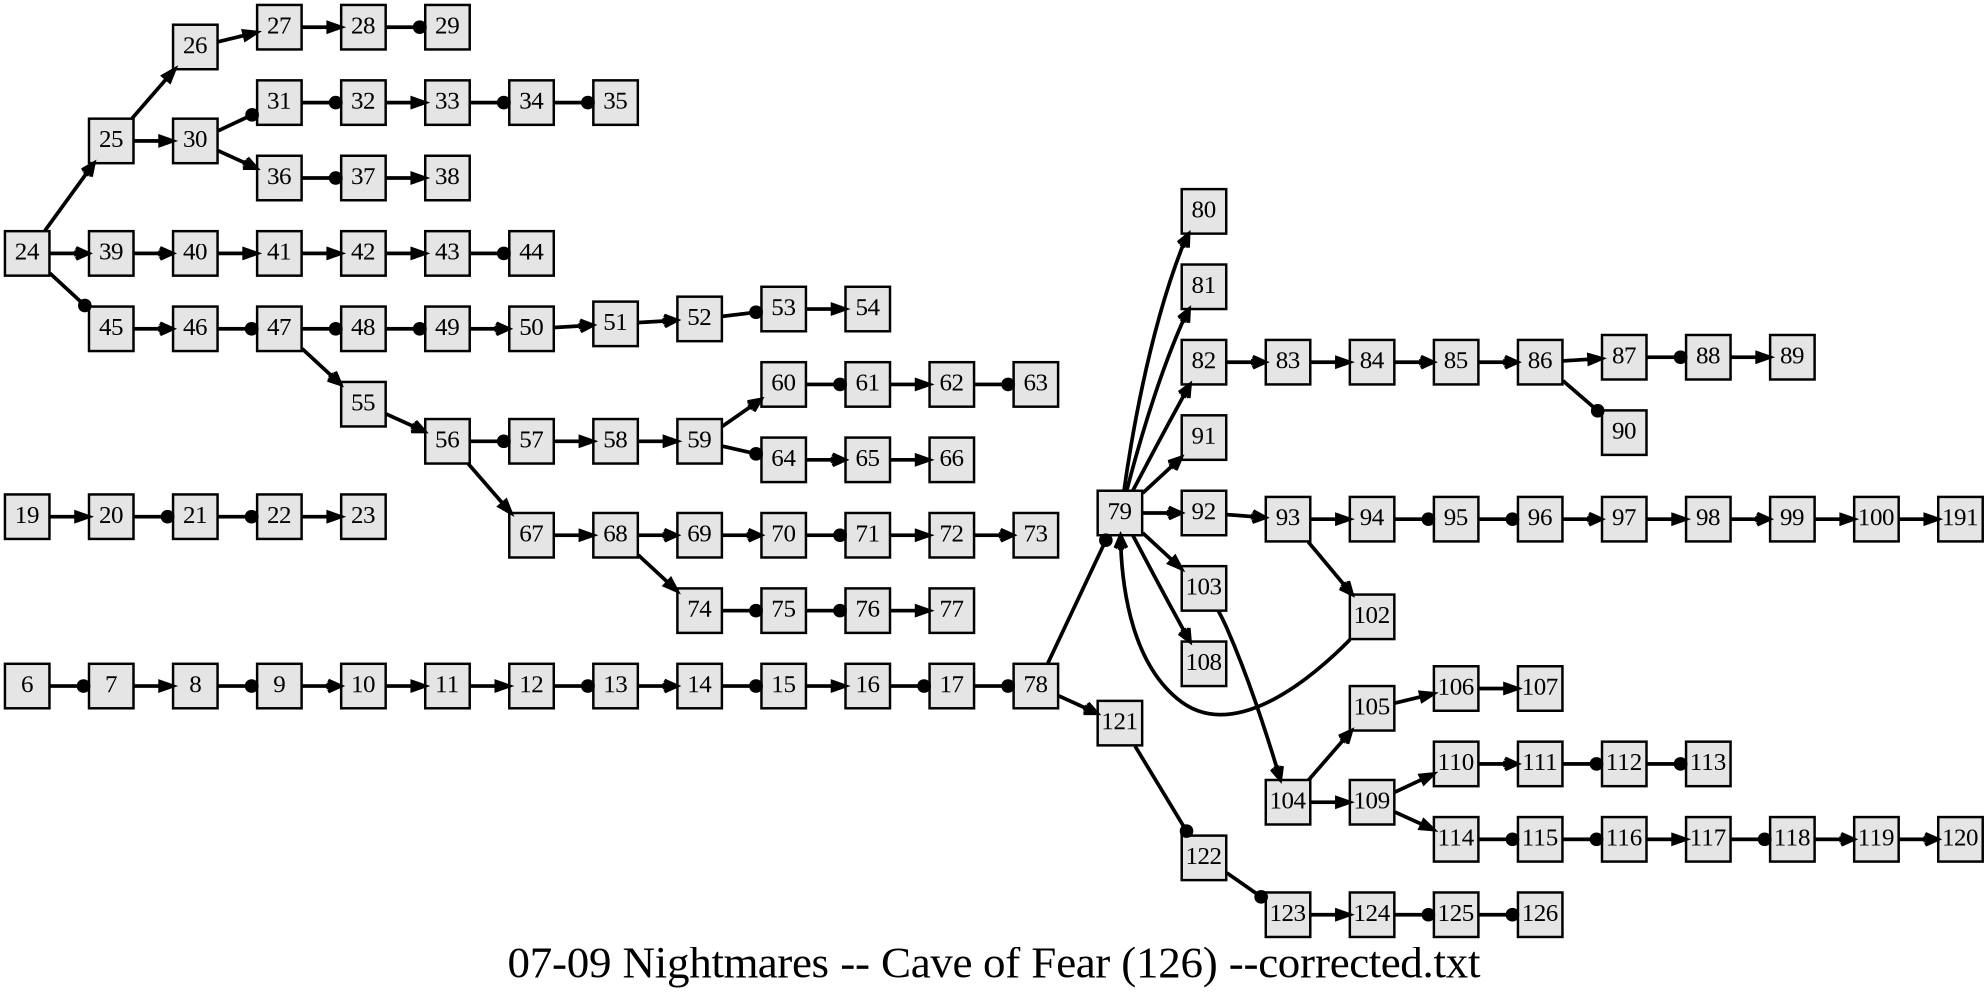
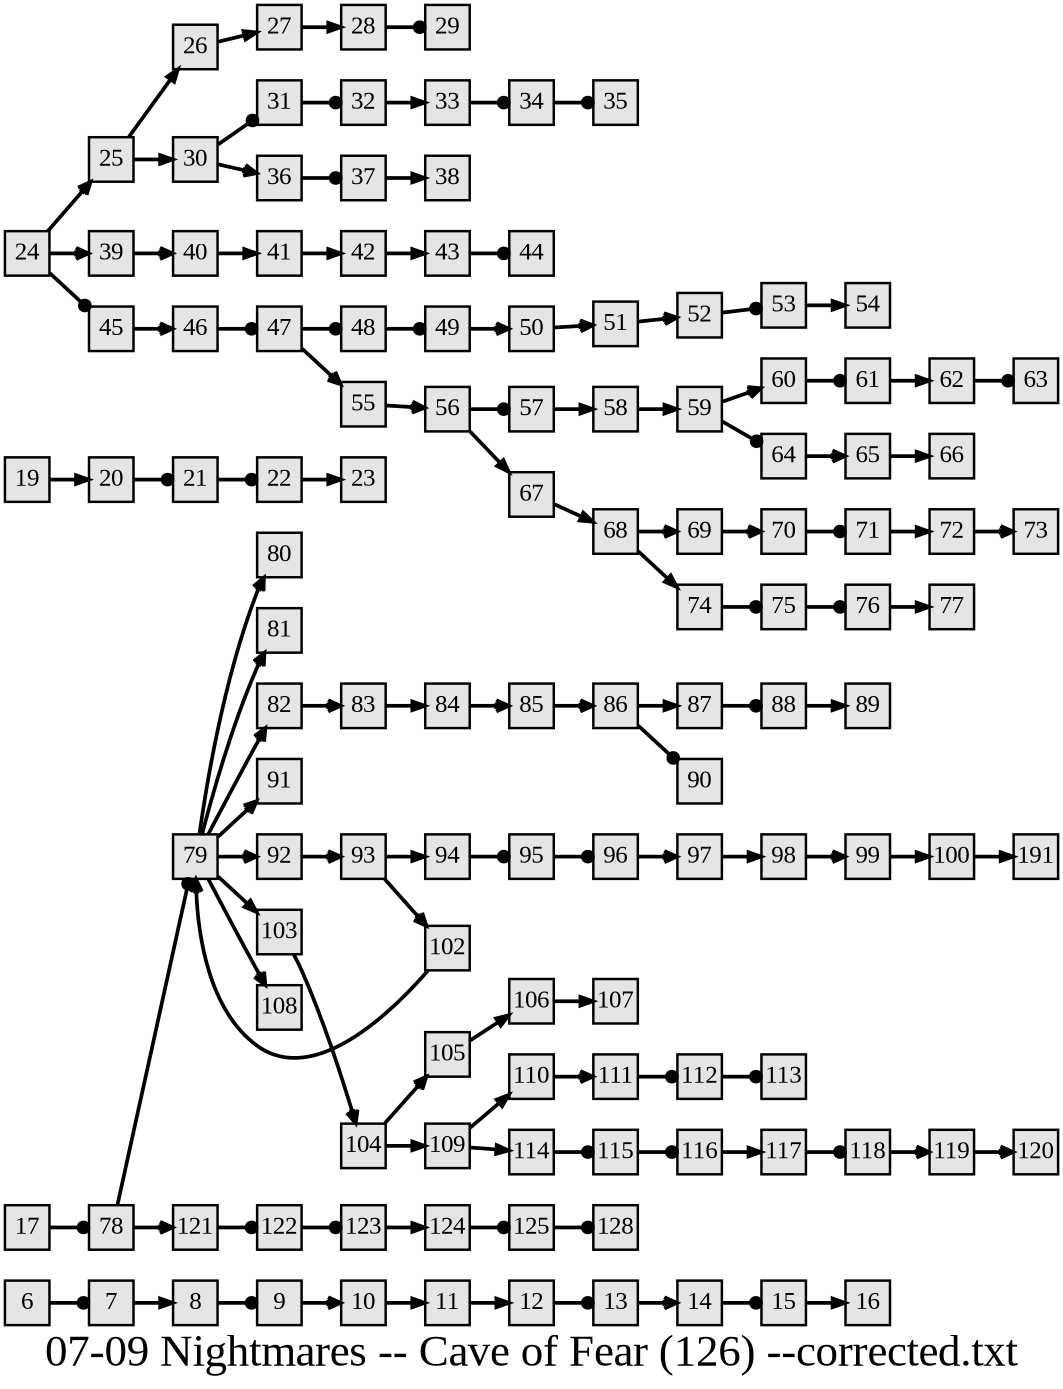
(905, 686) -> none
(1540, 915) -> (616, 1227)
